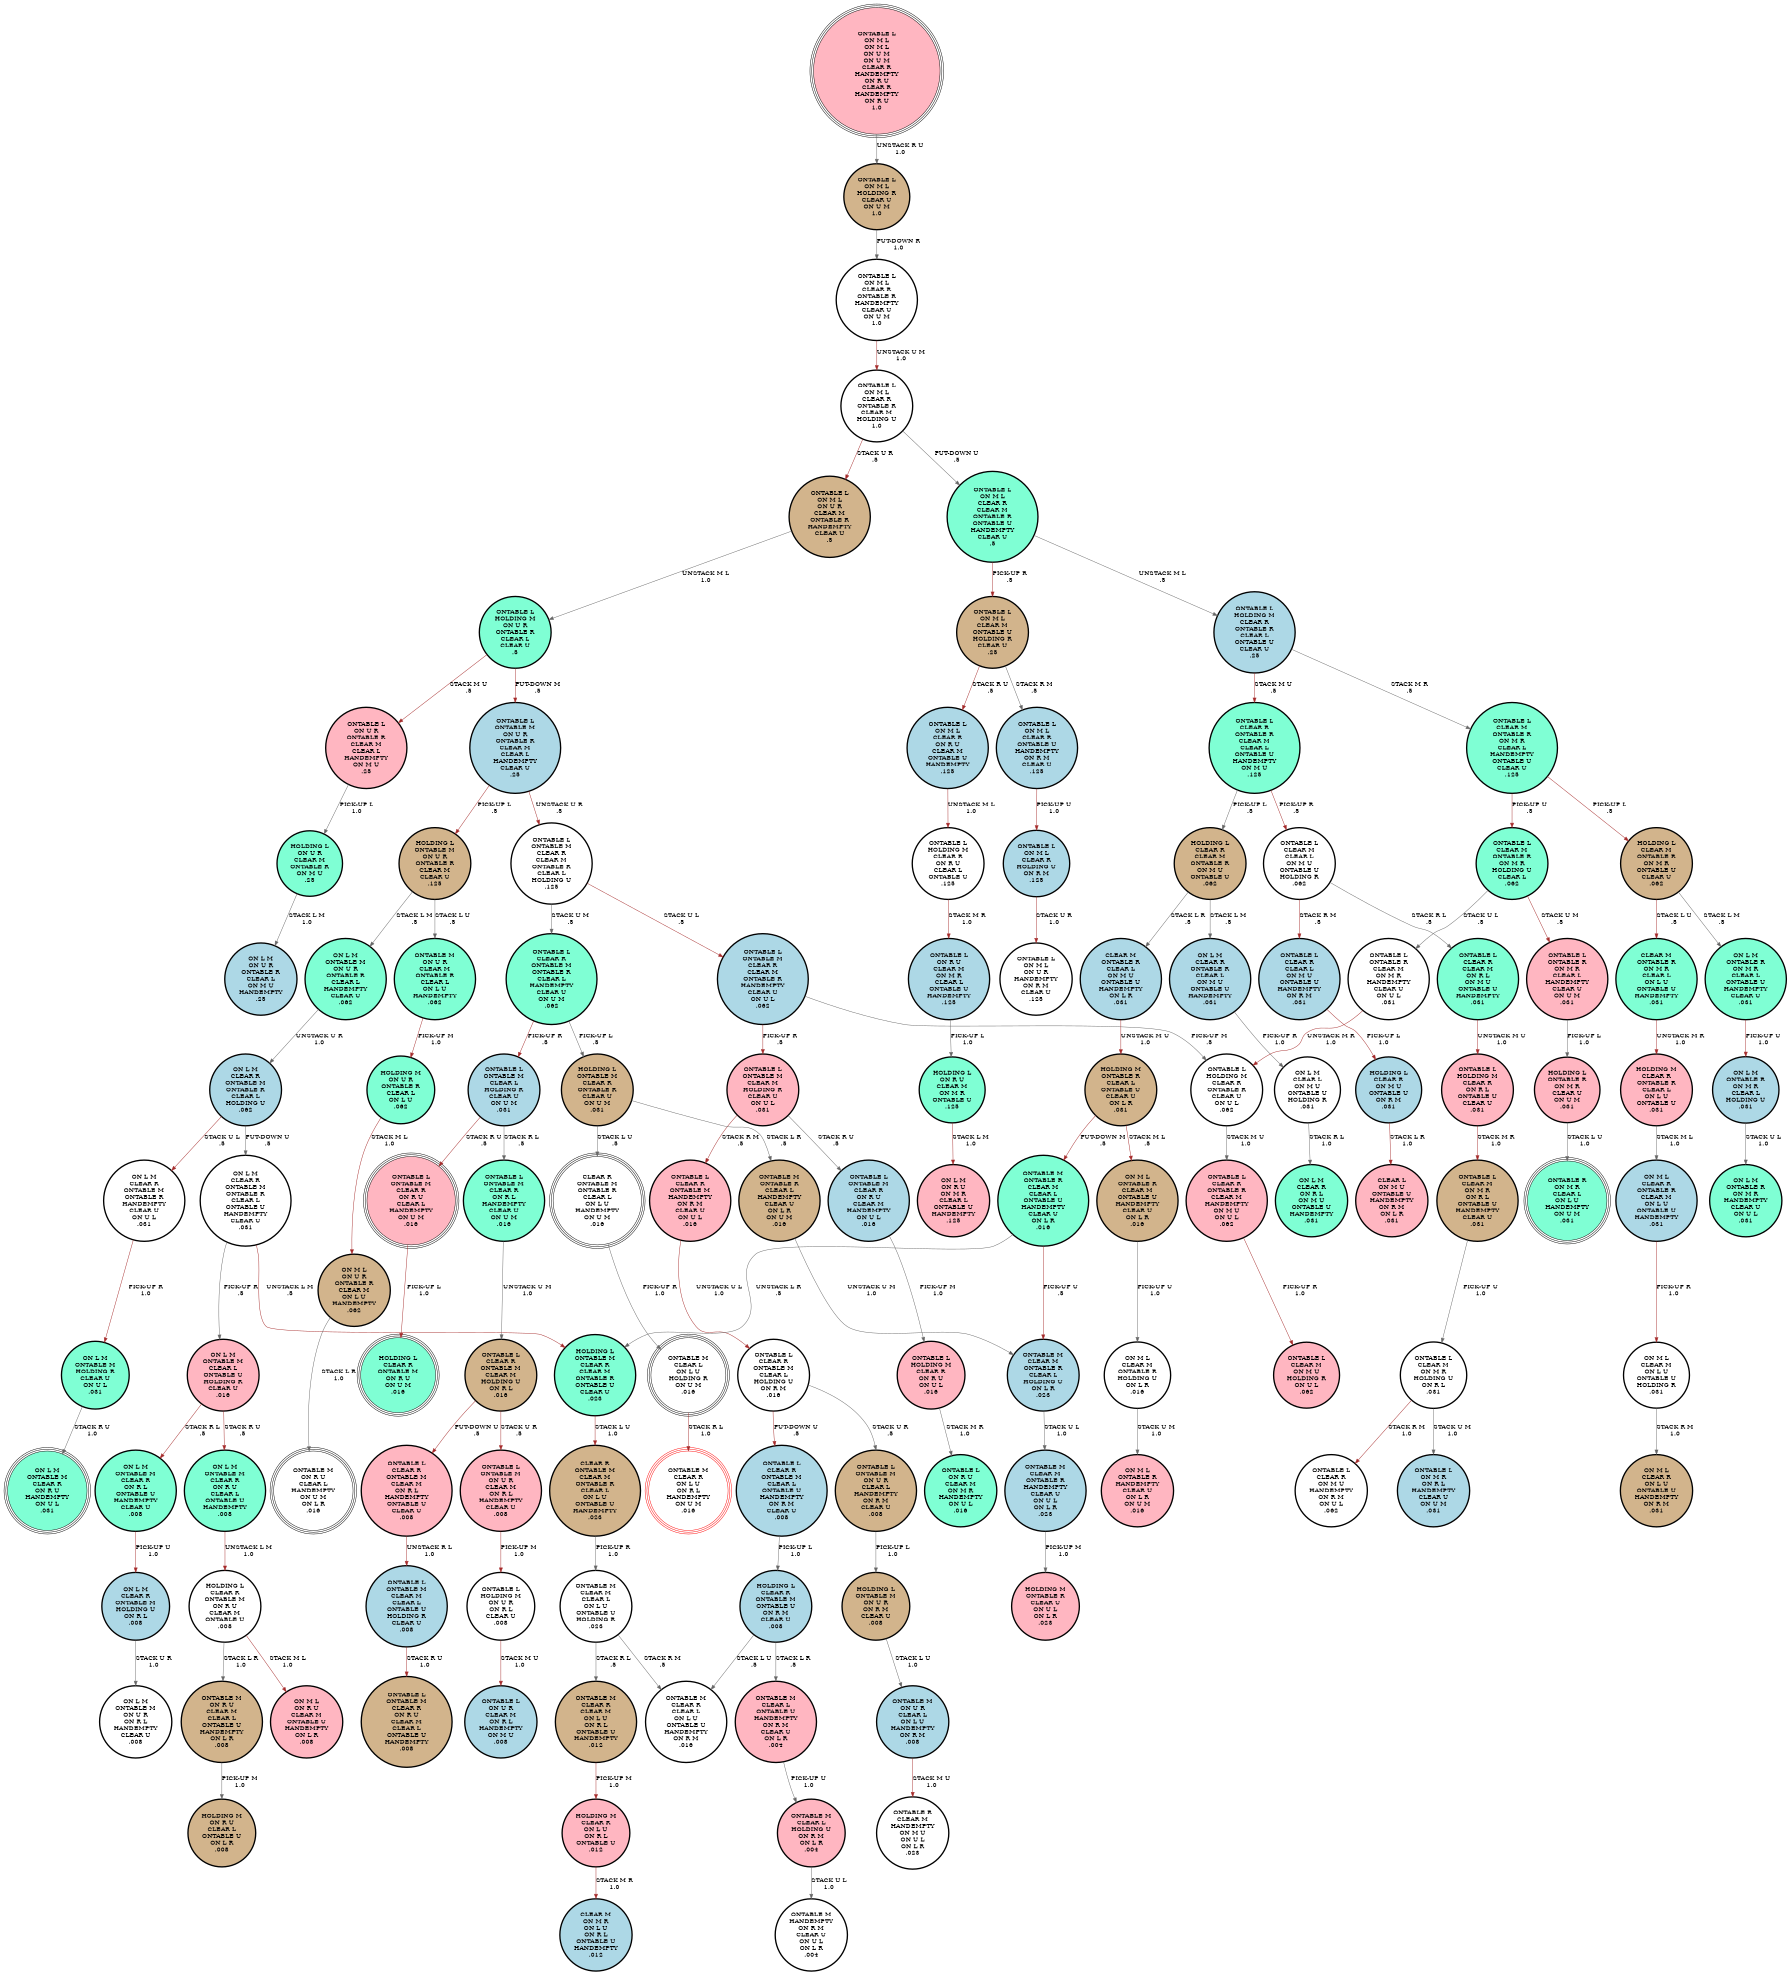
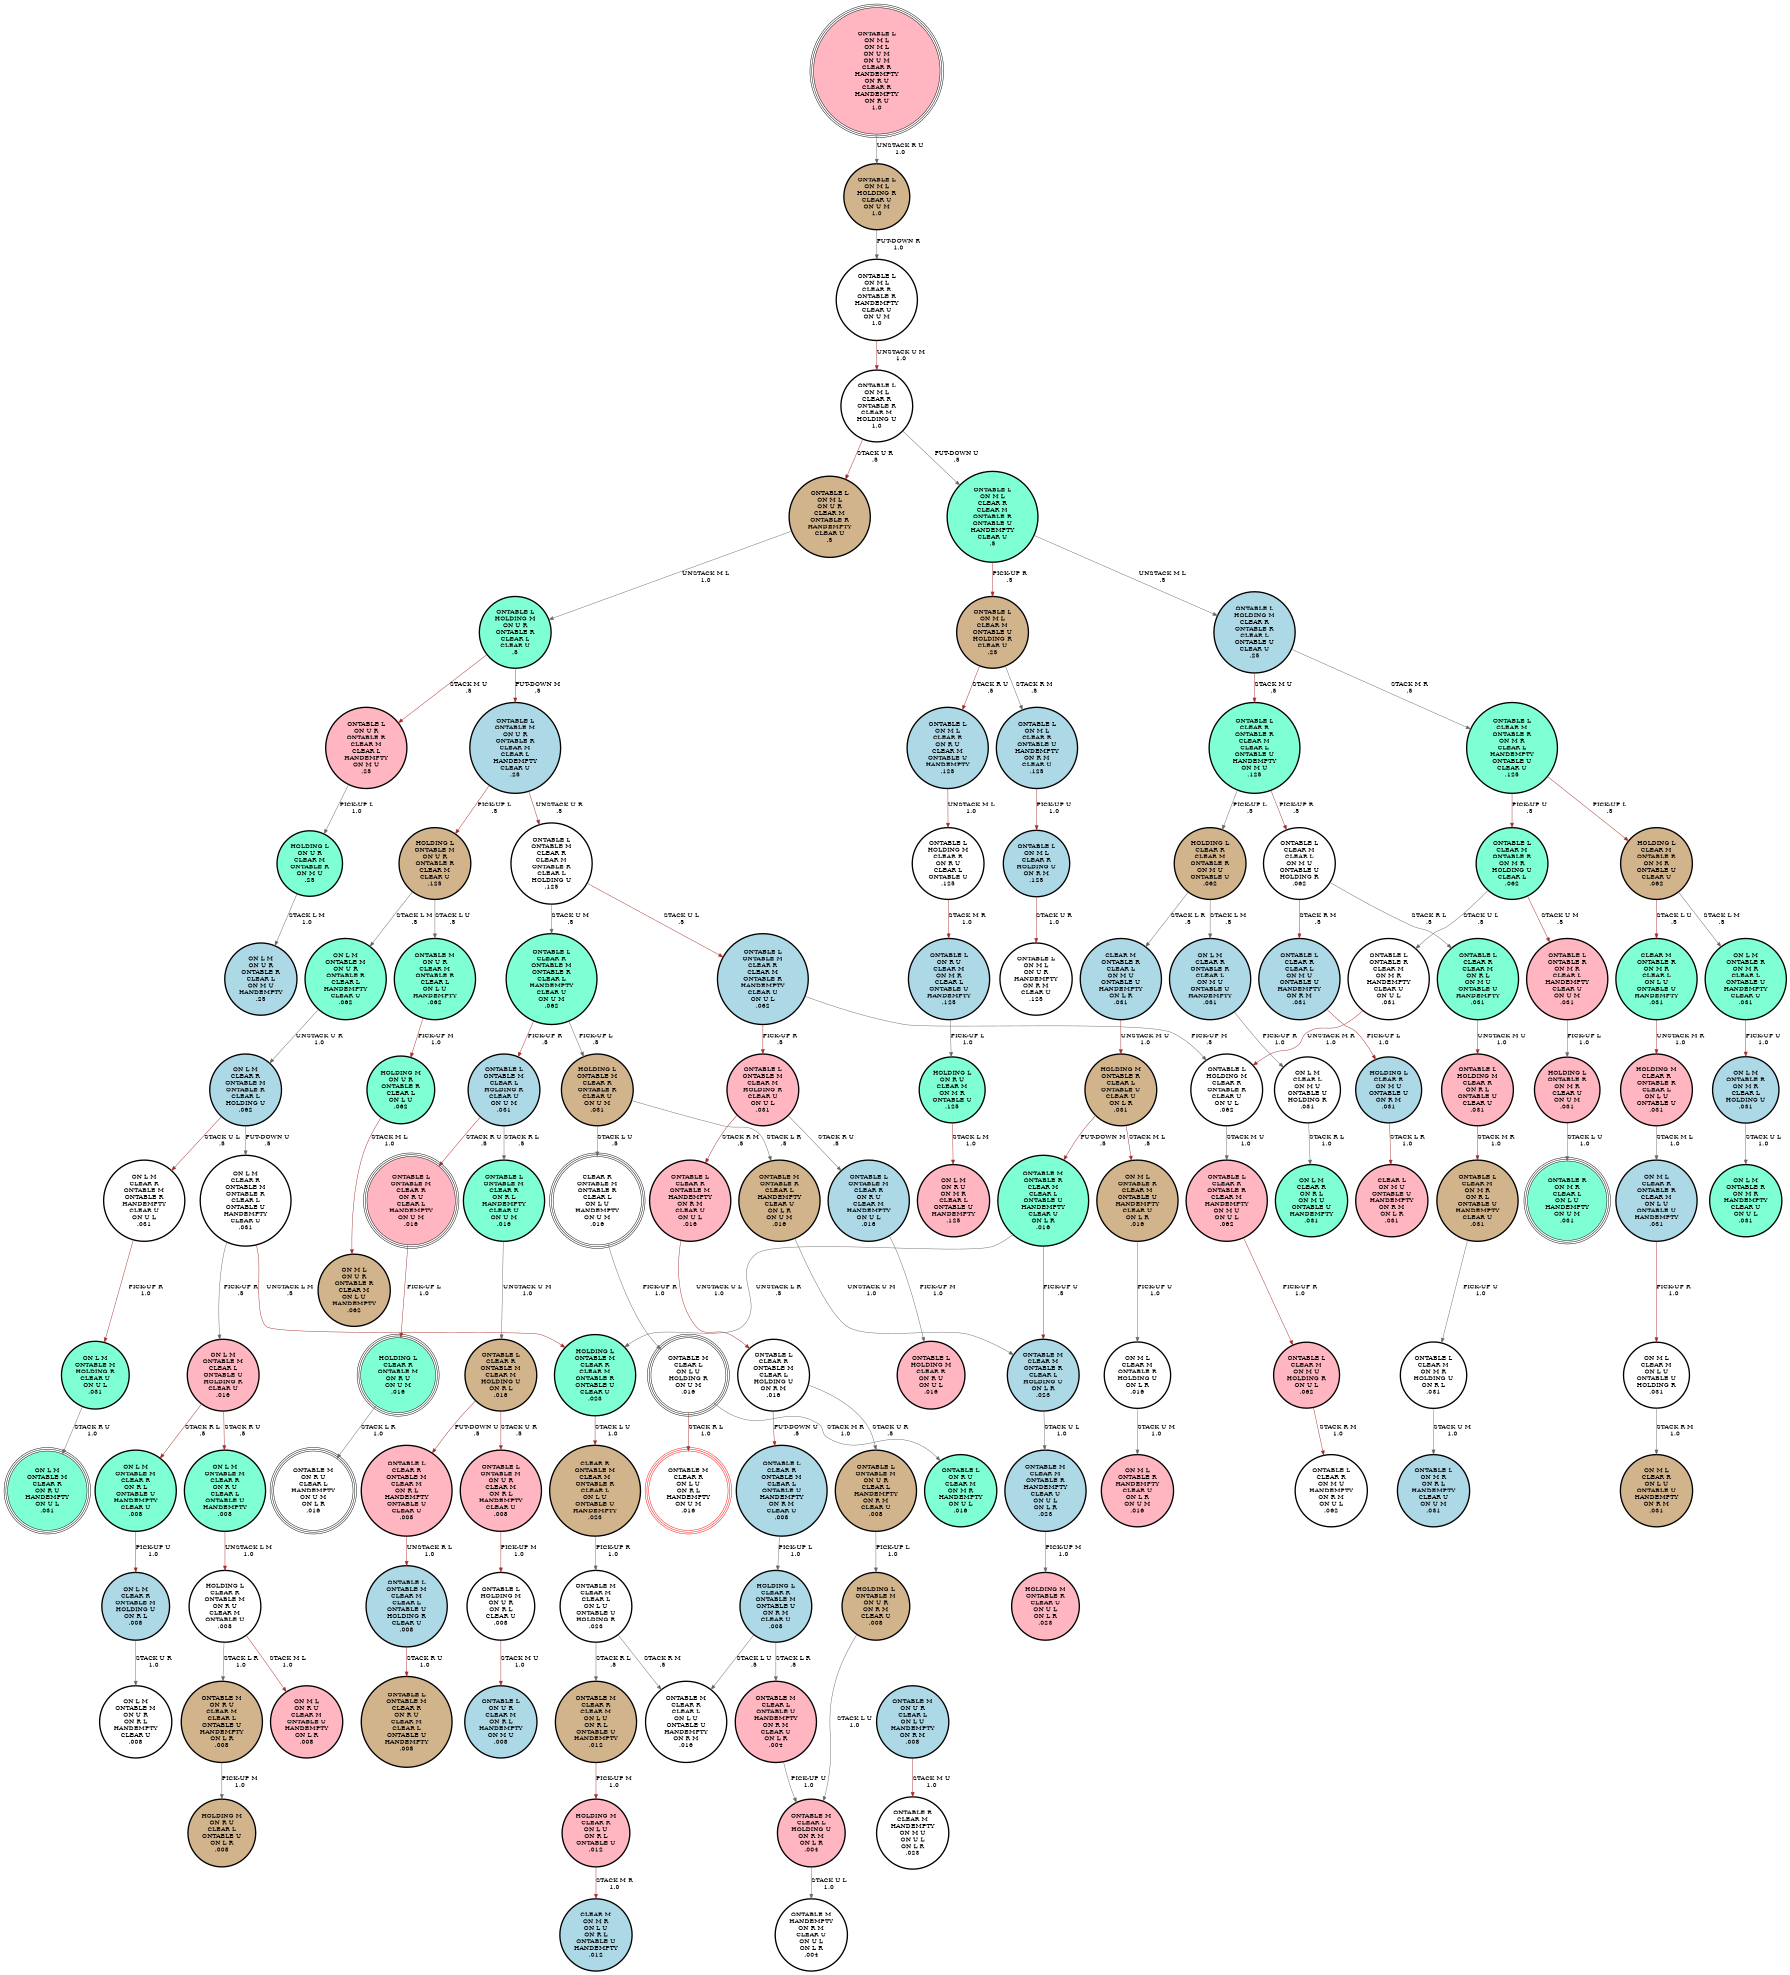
(311, 1380) -> (358, 1430)
(945, 1430) -> (824, 1433)
(1385, 1430) -> (1318, 1429)
(893, 1661) -> (830, 1713)
